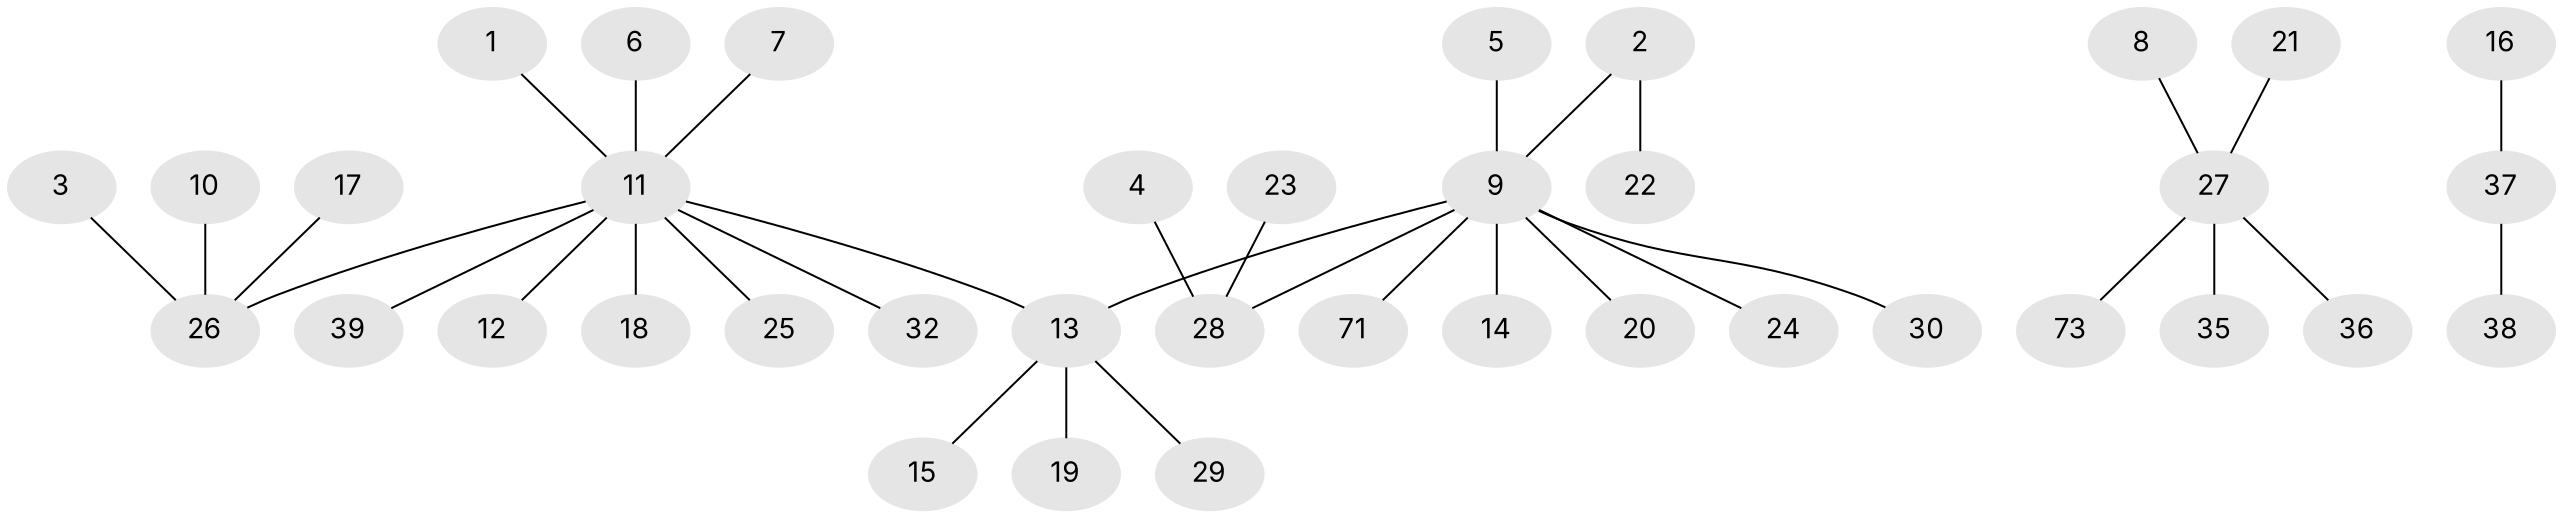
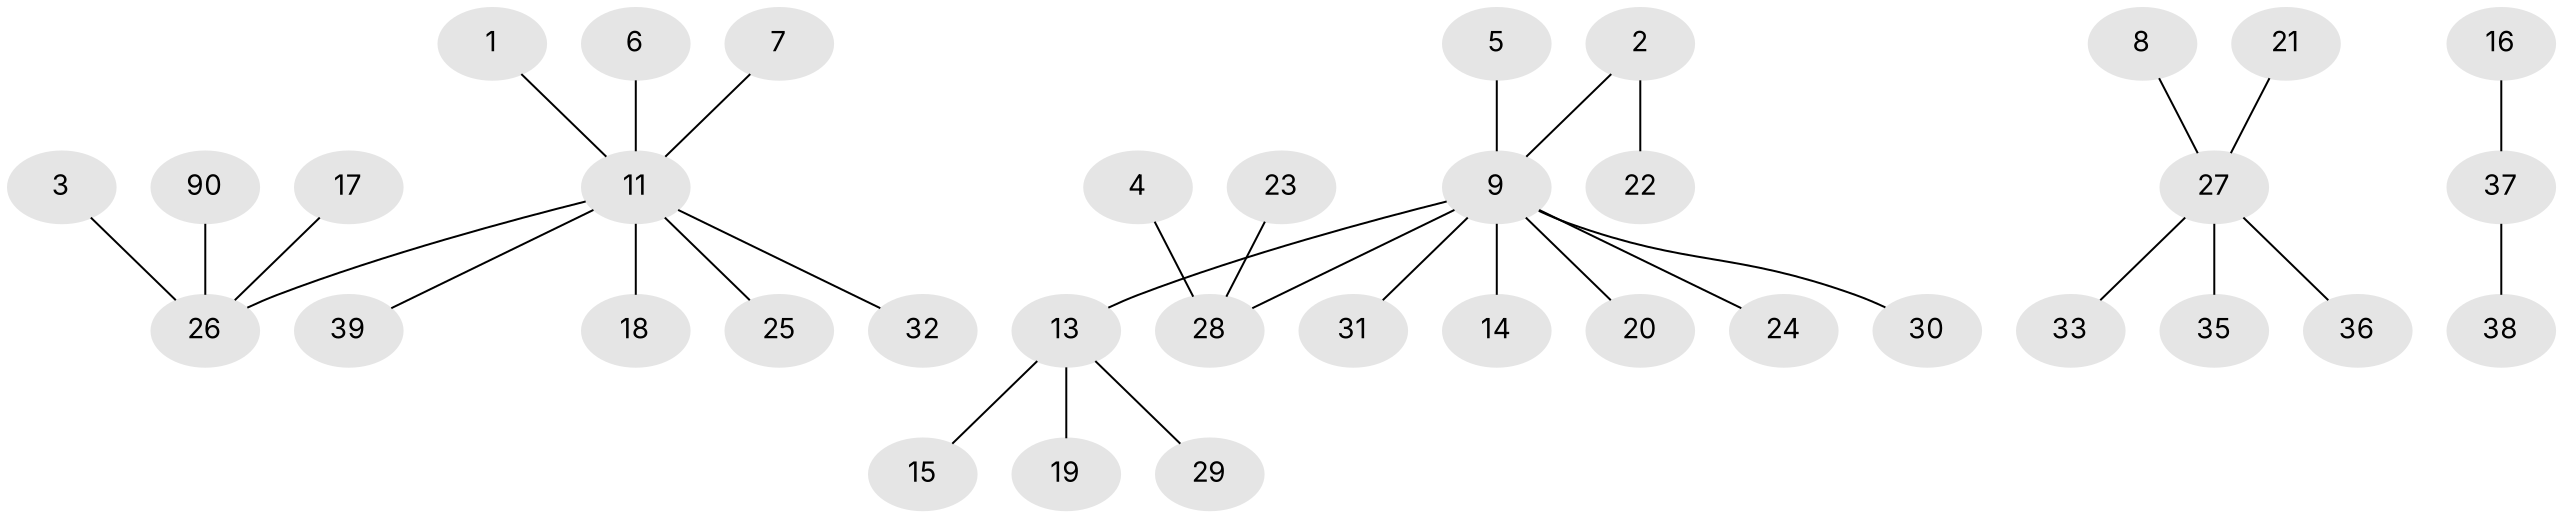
(205, 187) -> (205, 187)
(857, 249) -> none
(492, 331) -> none
(1353, 331) -> (1353, 331)
(2071, 331) -> (2071, 331)
